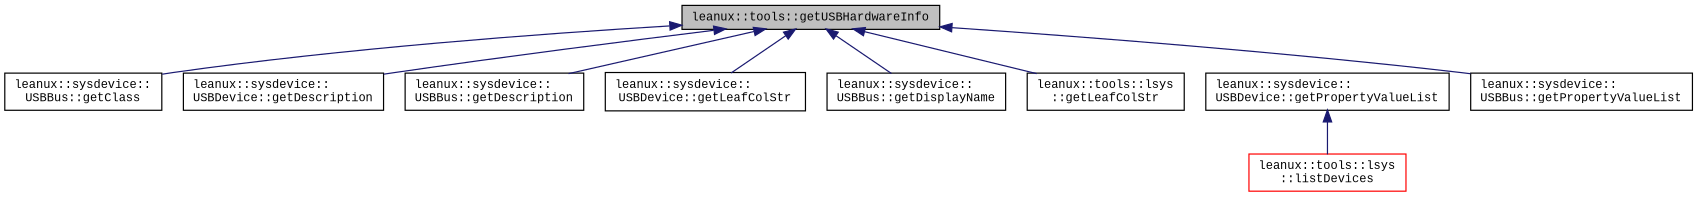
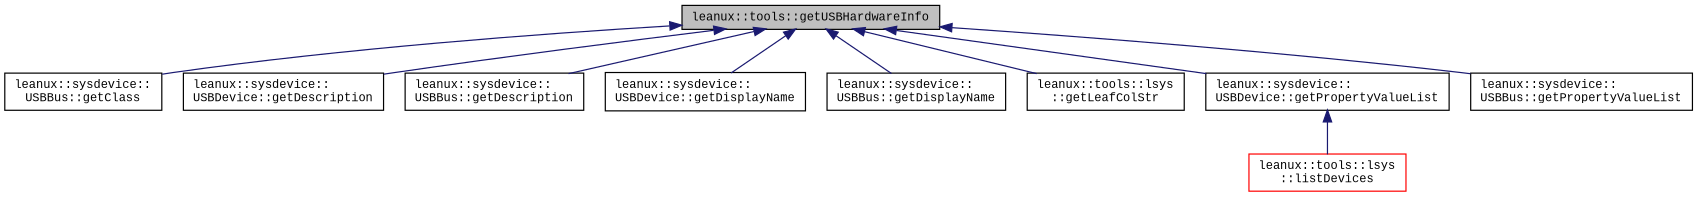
none -> (1051, 52)
(705, 92) -> (705, 92)
